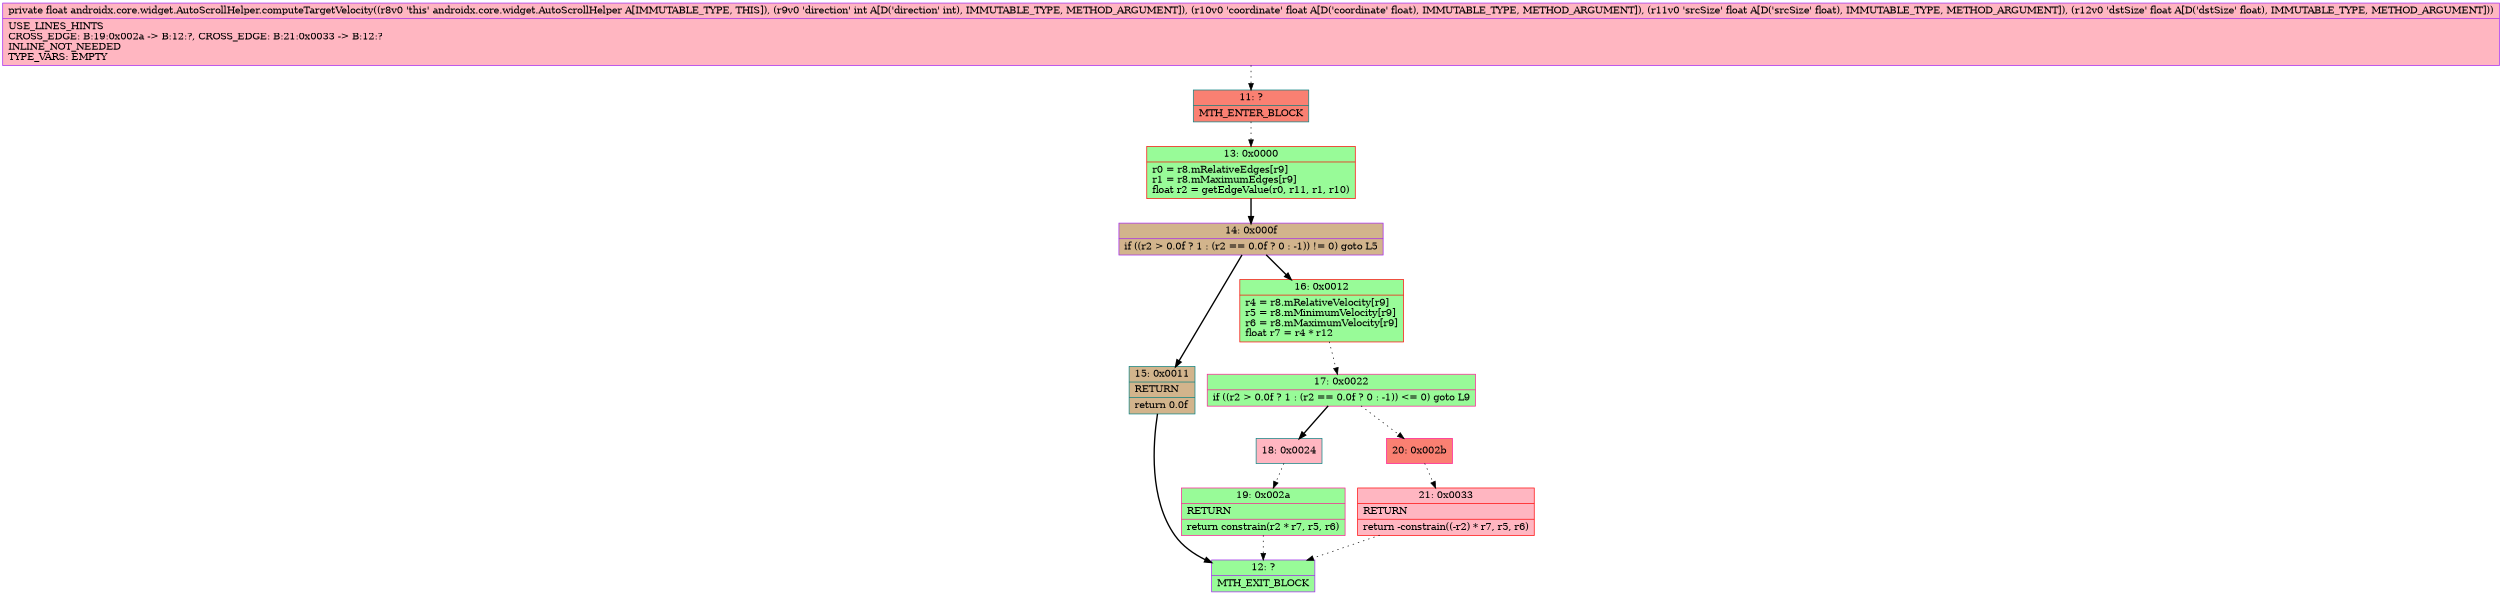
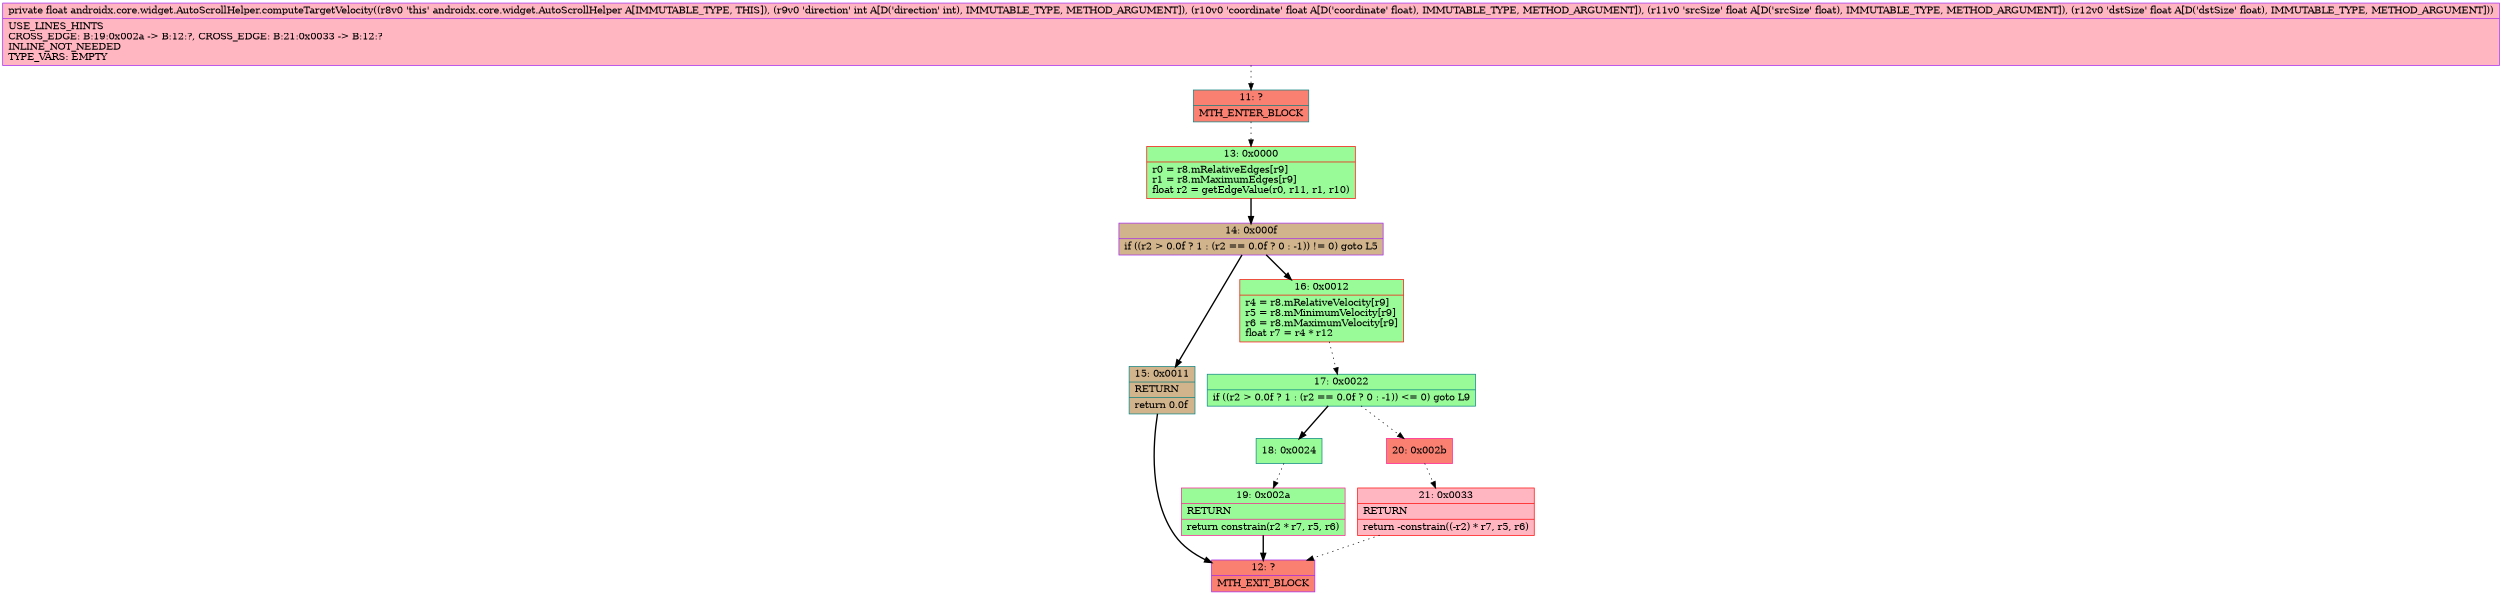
(1341, 390) -> (1341, 390)
(1289, 451) -> (1289, 451)
(1263, 544) -> (1263, 544)
(1263, 576) -> (1263, 576)
